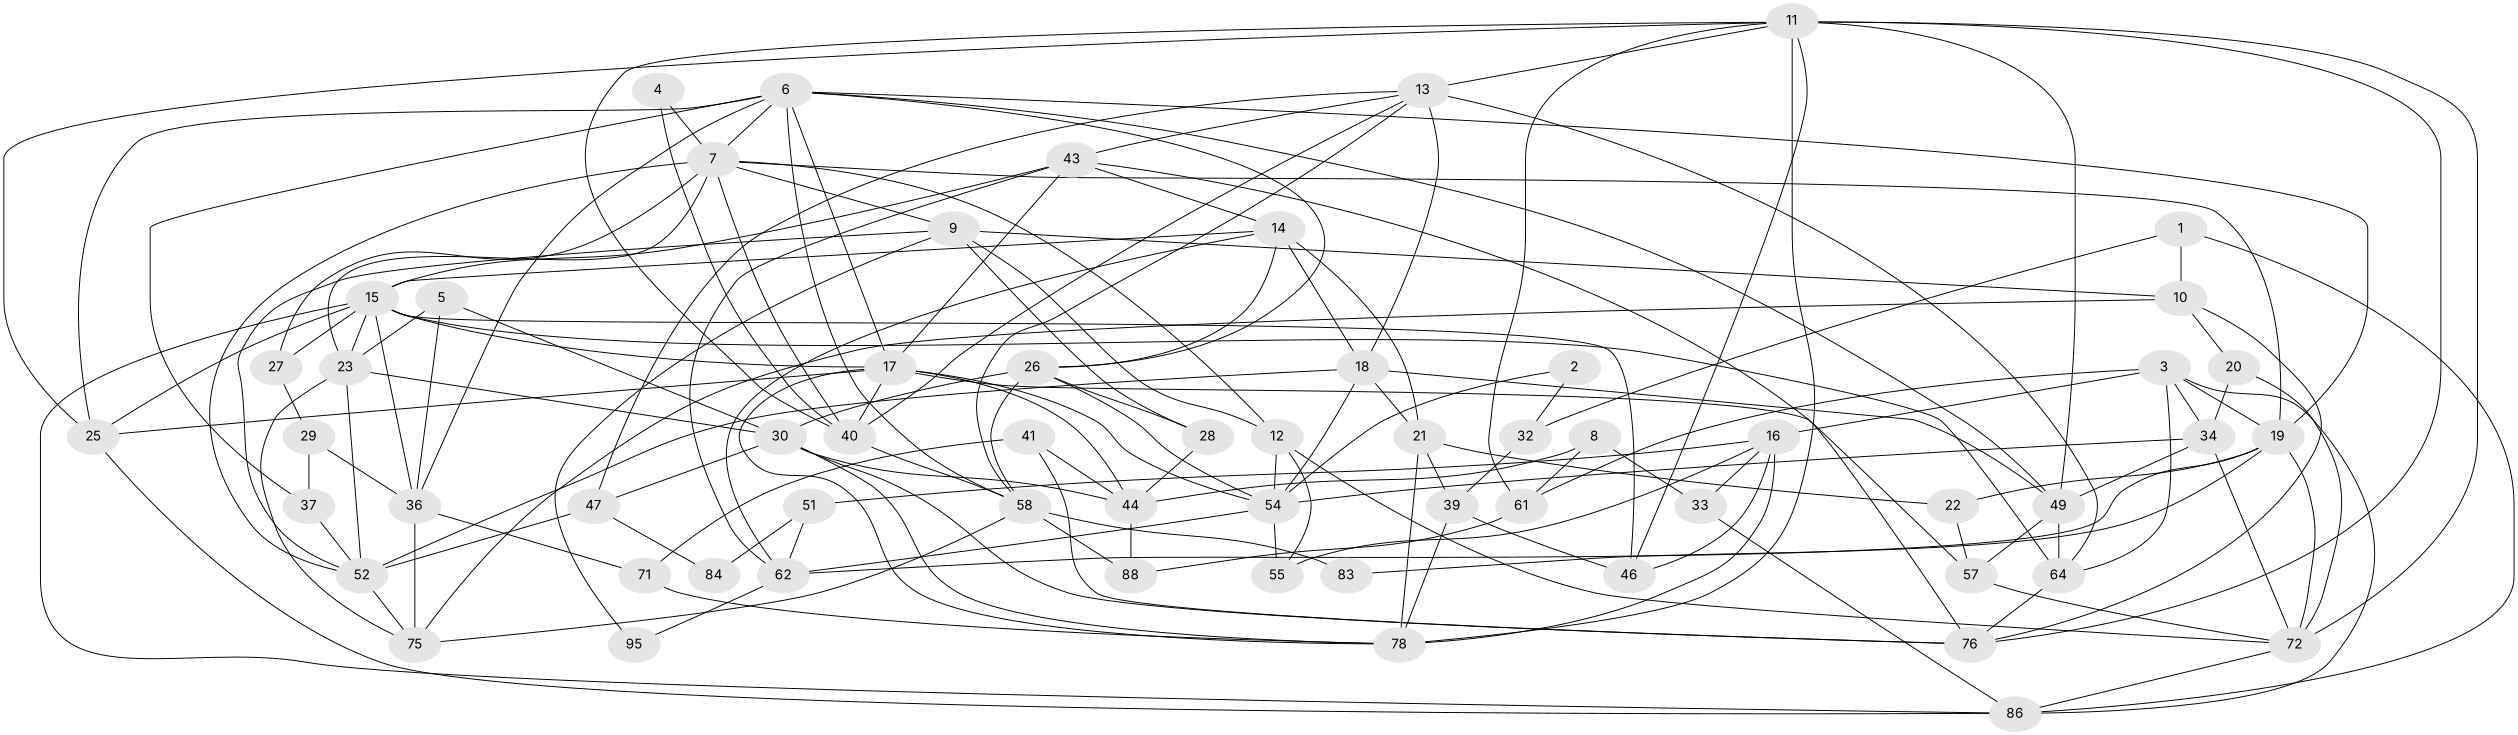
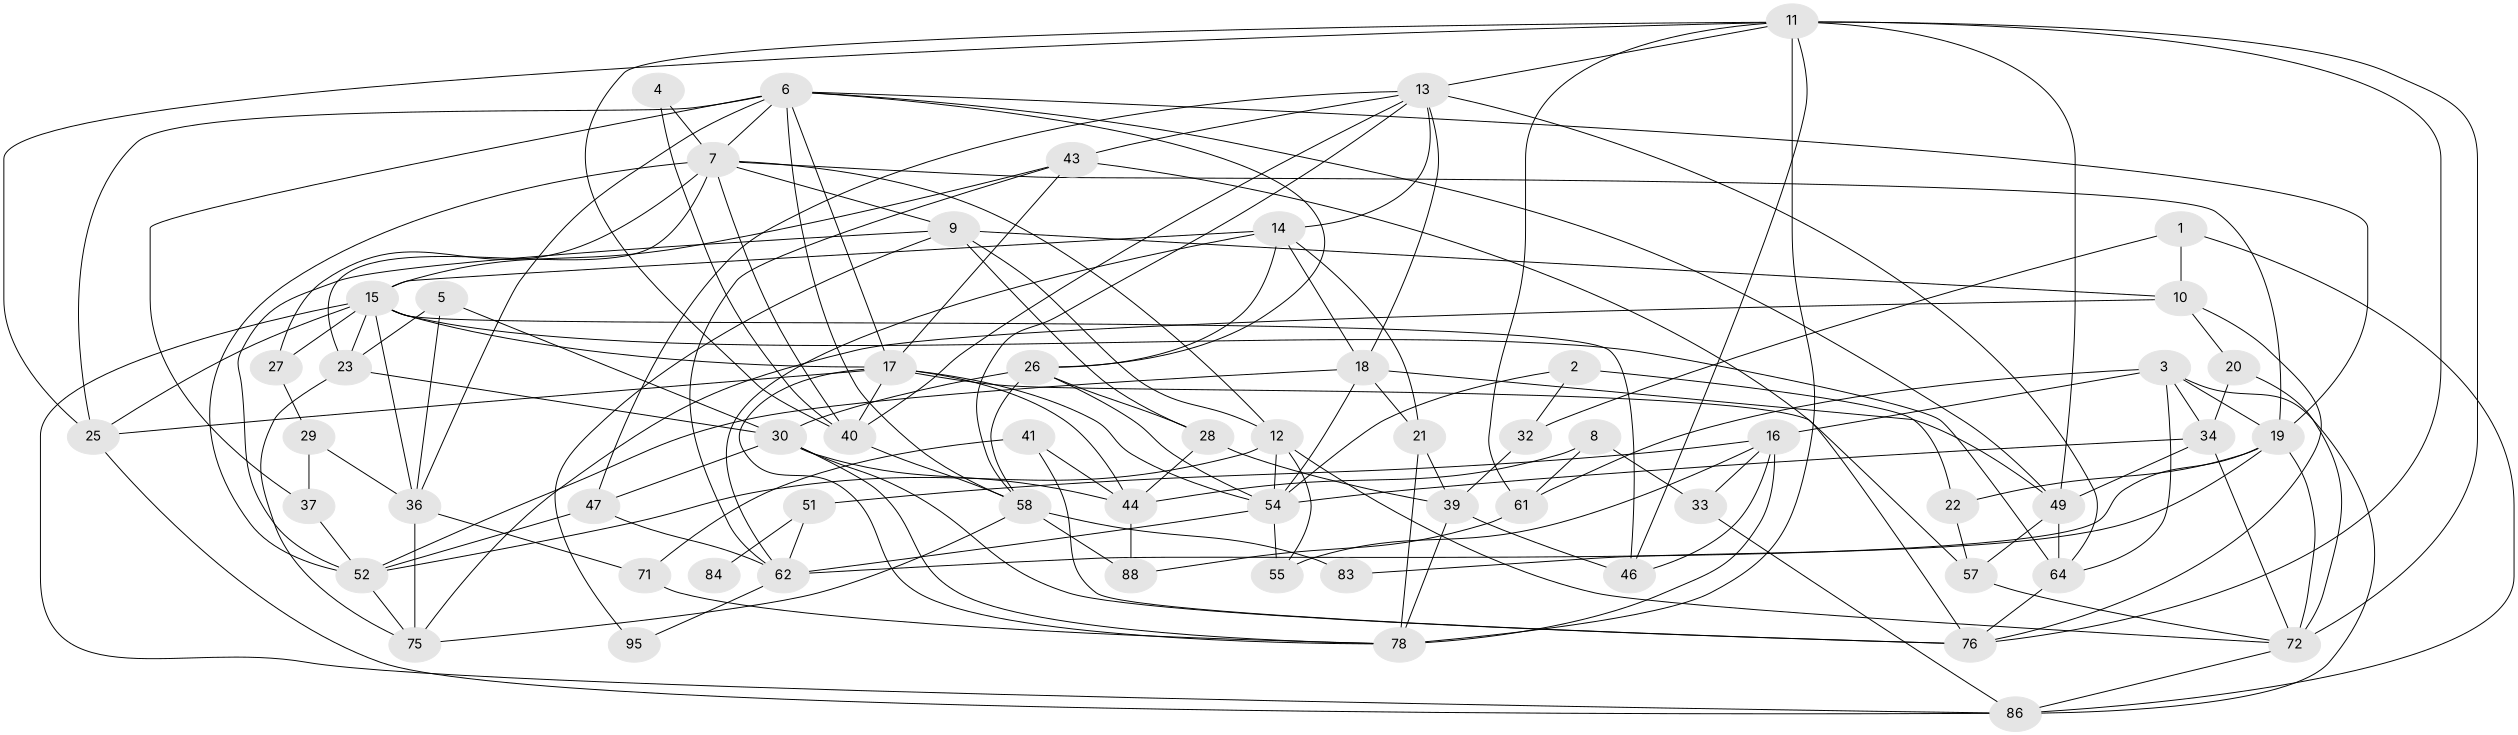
(1176, 194) -> (1399, 196)
none -> (1281, 467)
(354, 476) -> (711, 502)
(1697, 482) -> (1798, 394)
(654, 541) -> (697, 542)
